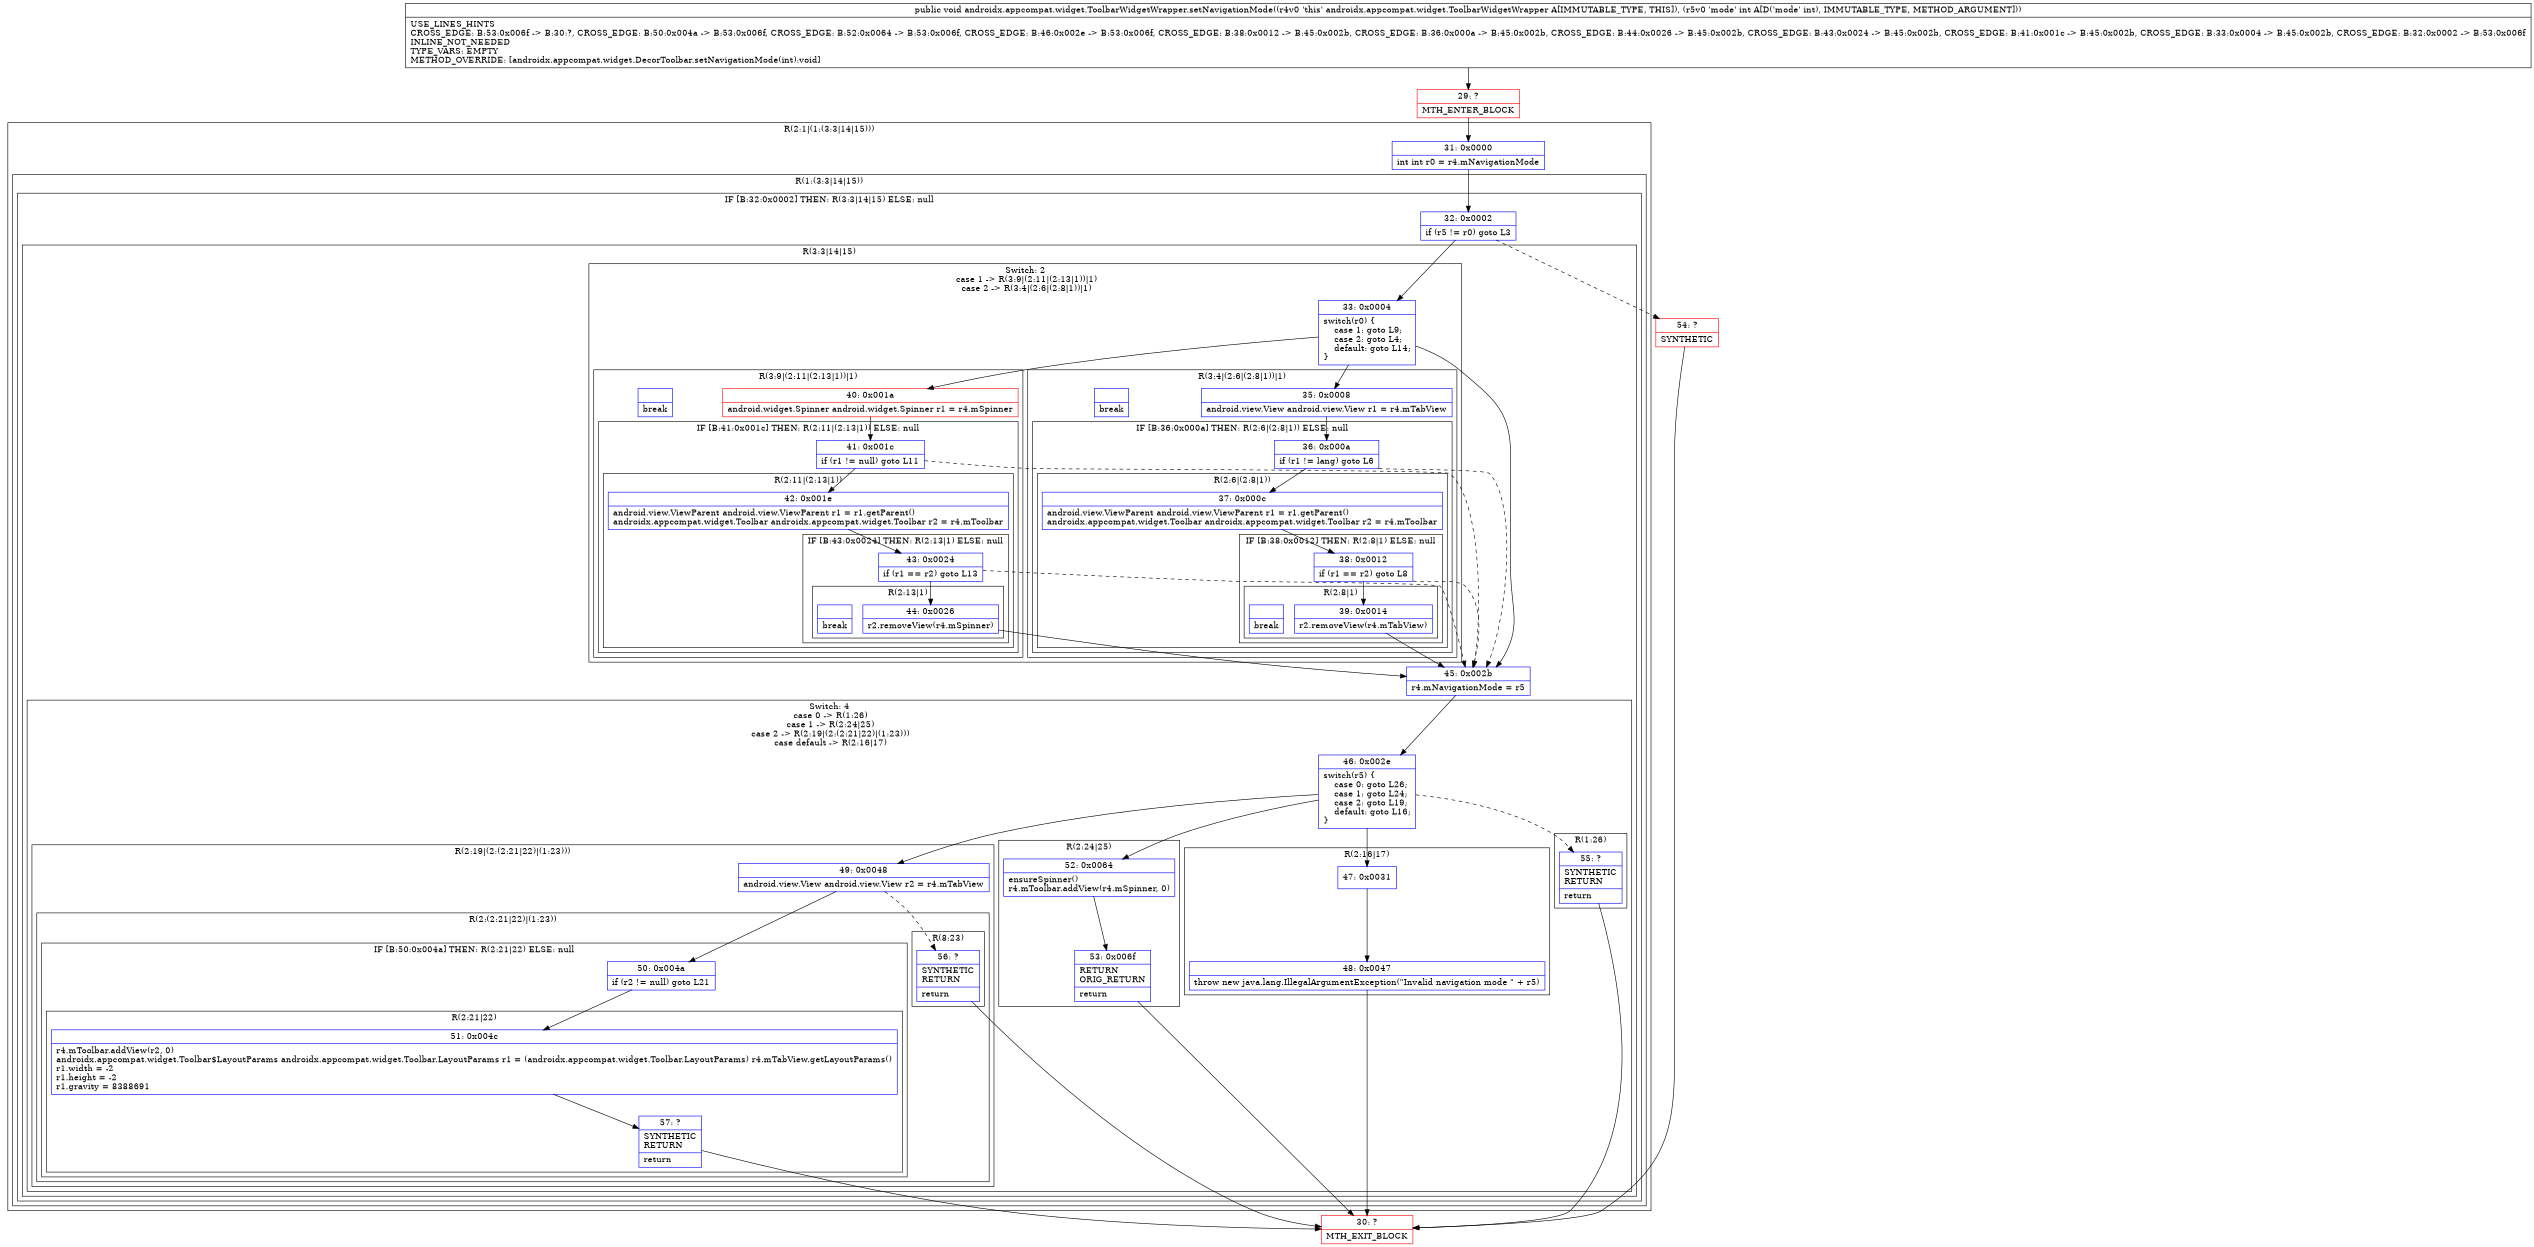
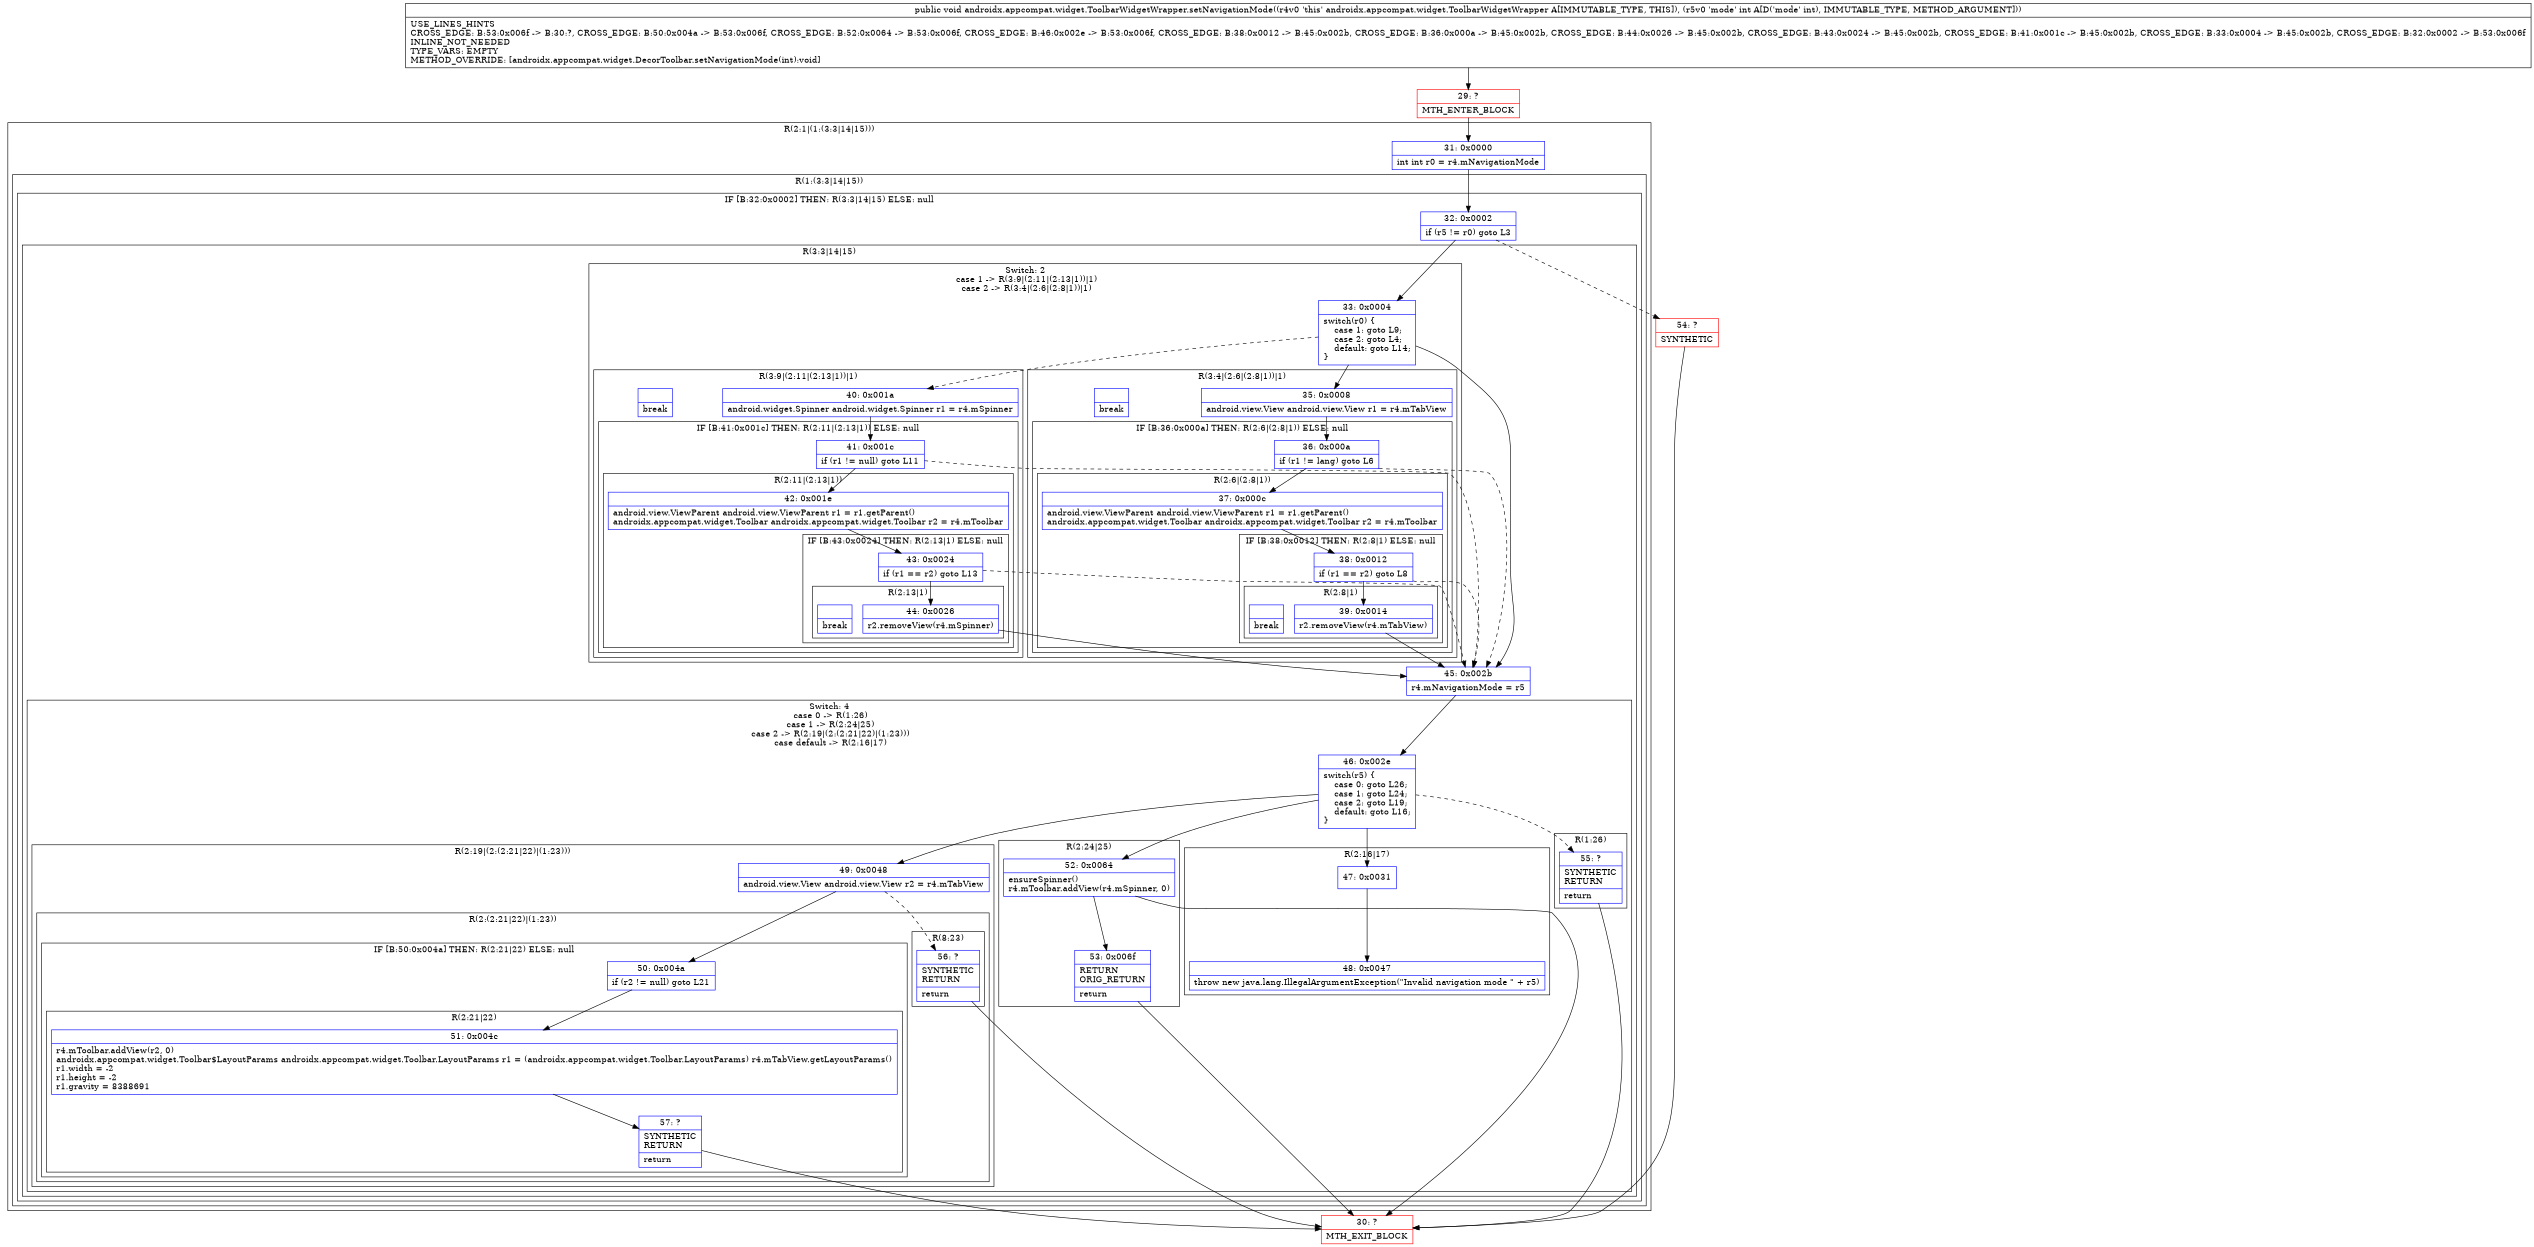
(1125, 356) -> (1125, 356)
(870, 403) -> (870, 403)
(1367, 1100) -> (1532, 911)
